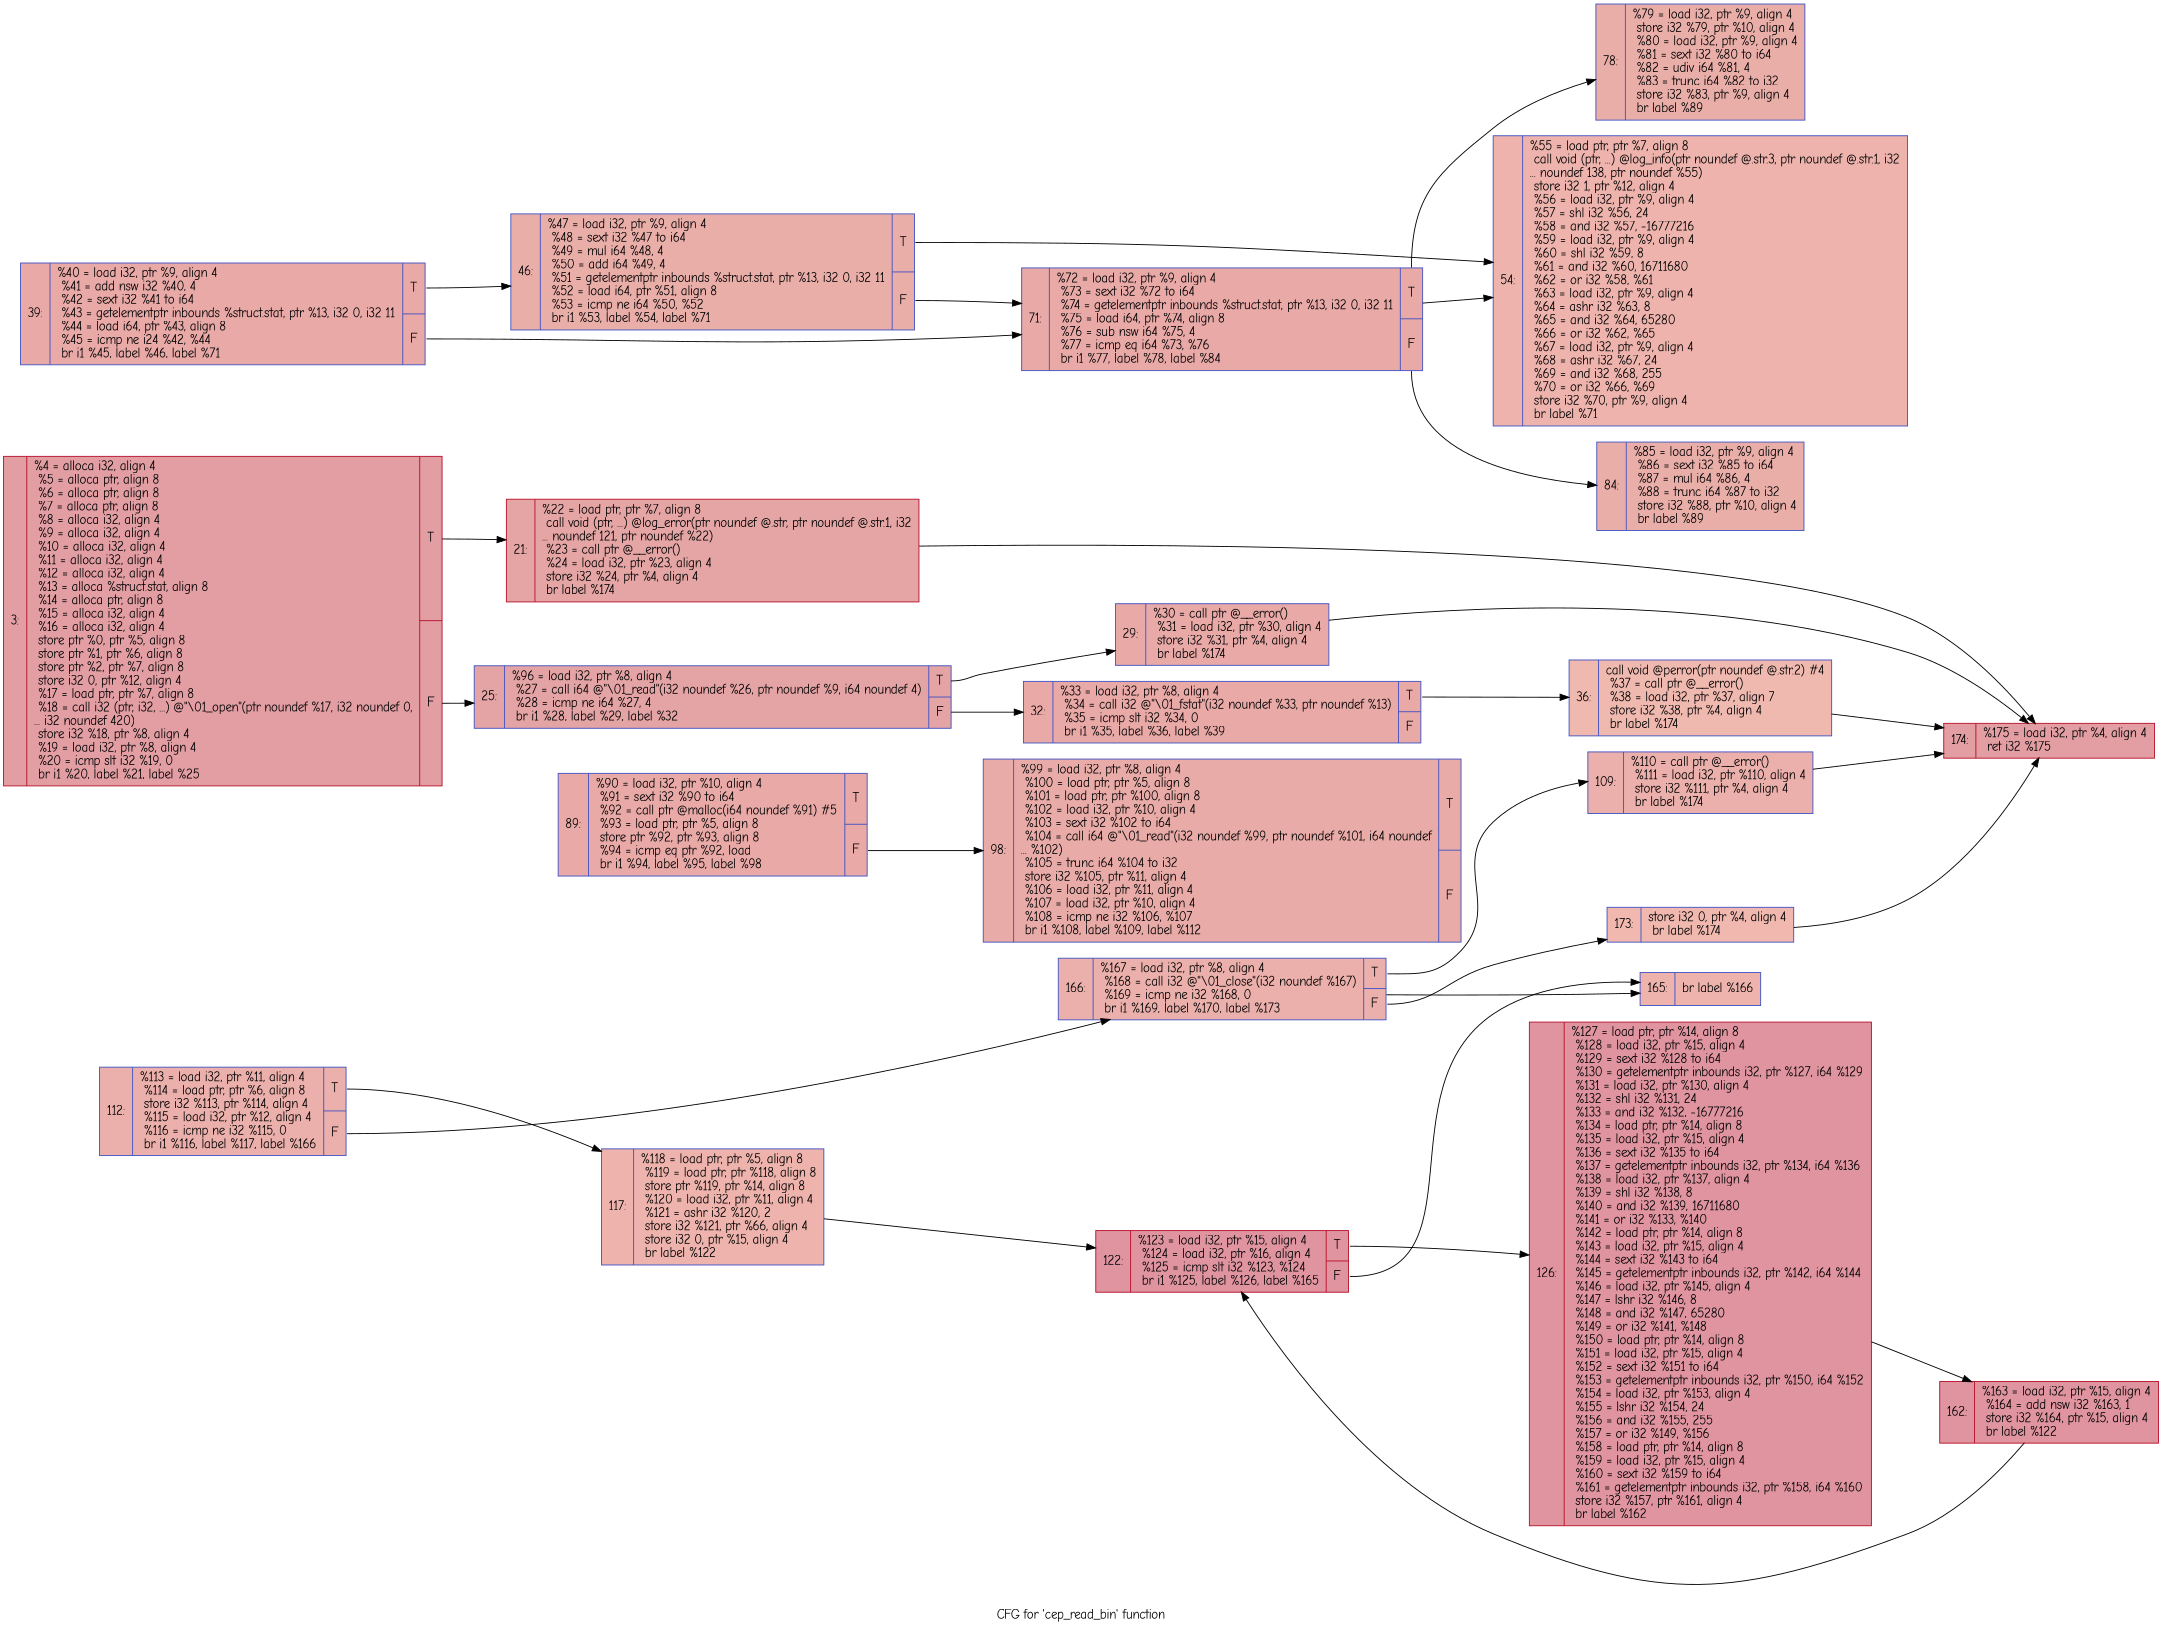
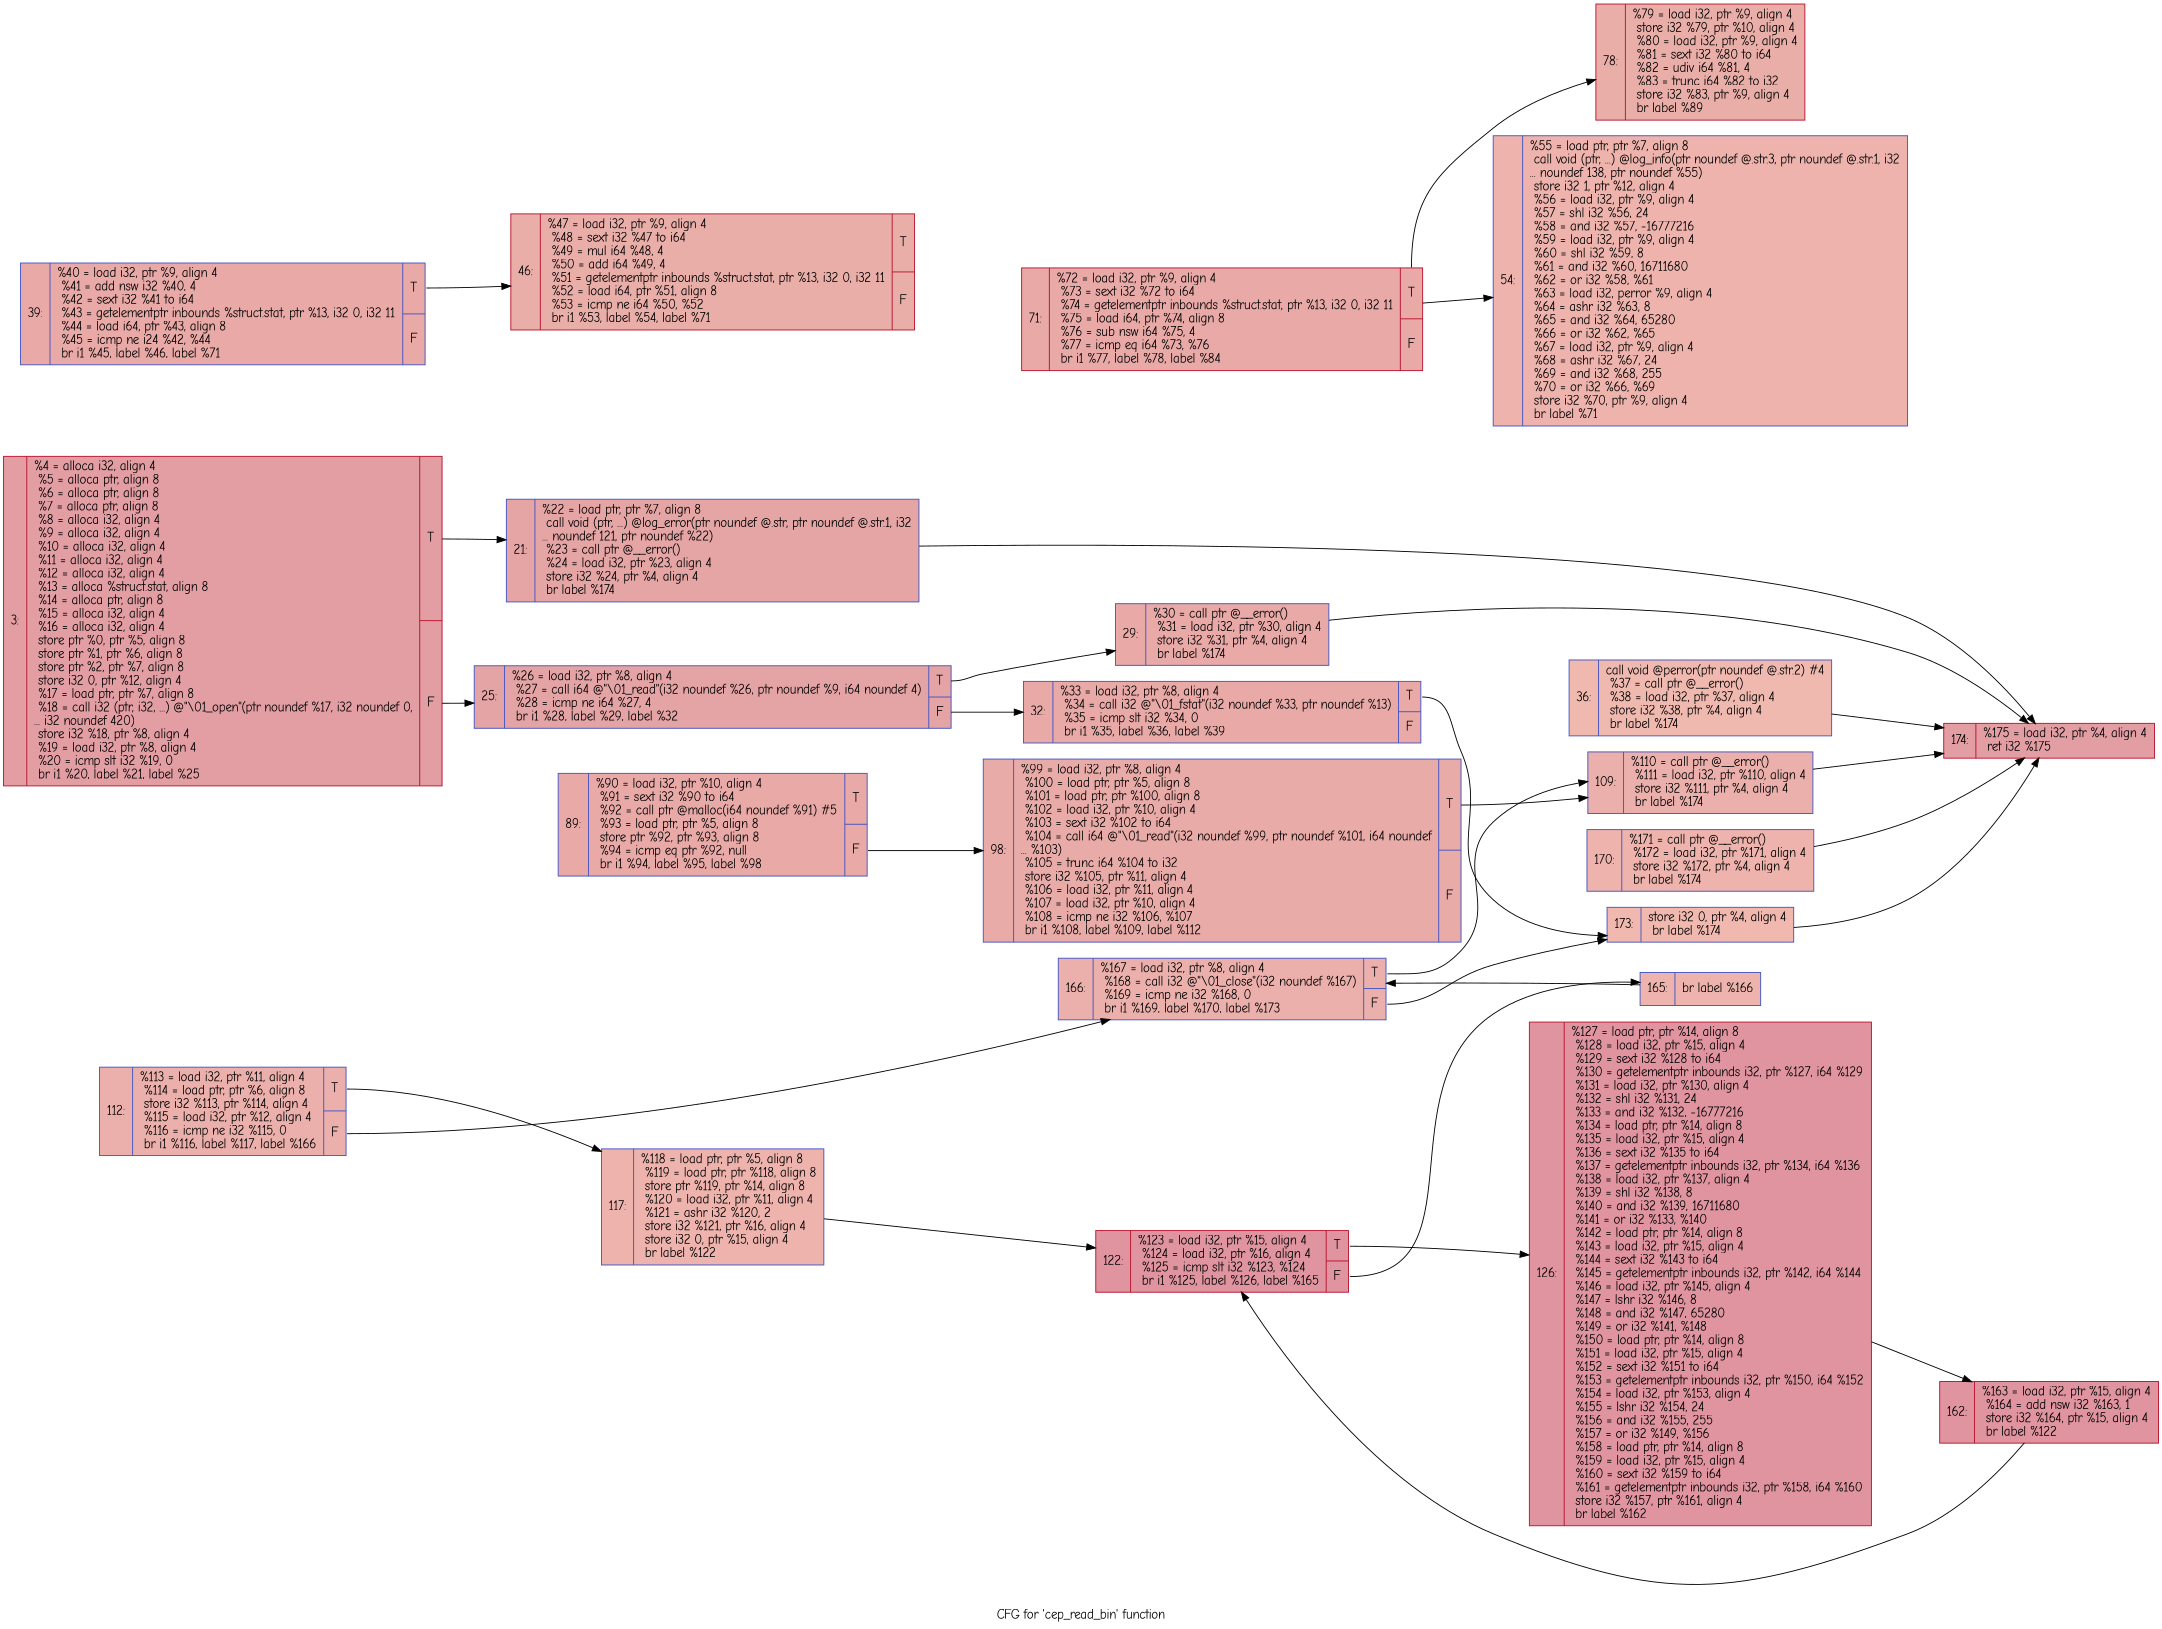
(1700, 62) -> (1700, 62)
(1200, 246) -> none
(713, 272) -> (713, 272)
(1612, 294) -> (1621, 294)
(964, 301) -> none
(1222, 319) -> (1222, 319)
(719, 342) -> none
(1700, 486) -> none
(713, 551) -> (713, 551)
(592, 676) -> (592, 676)
(1491, 697) -> (1468, 849)
(1691, 697) -> (1691, 697)
none -> (1505, 804)
(1042, 850) -> (1041, 850)
(674, 851) -> (672, 851)
none -> (1700, 860)
(1509, 995) -> (1518, 983)
(724, 1227) -> (723, 1227)
